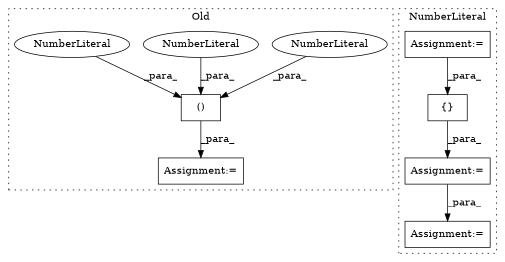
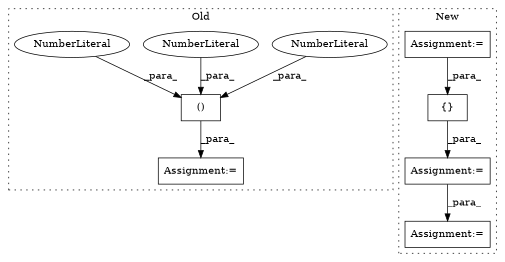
(448, 17) -> (448, 17)
